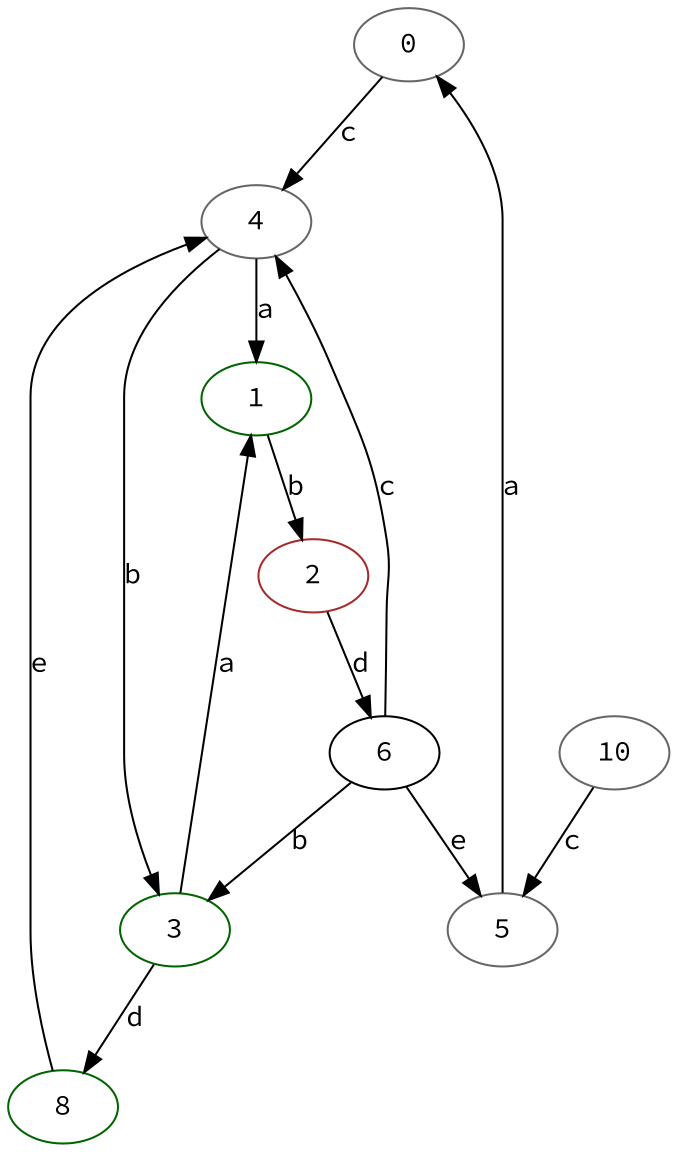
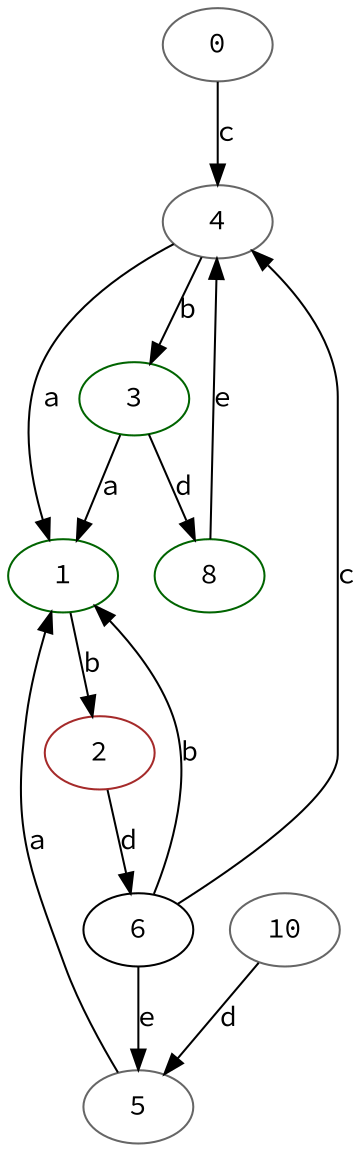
(503, 486) -> (30, 860)
(288, 835) -> (180, 749)
(573, 841) -> (229, 1018)
